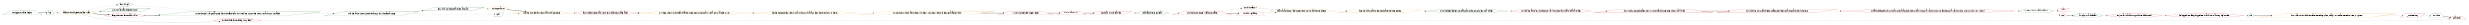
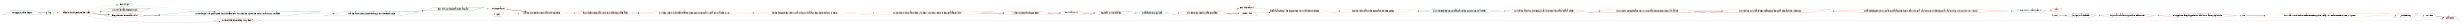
(1026, 13) -> (1026, 13)
(1250, 13) -> (1247, 13)
